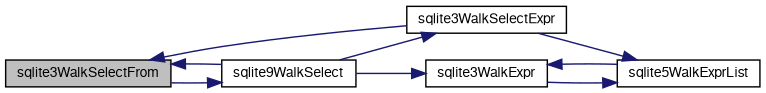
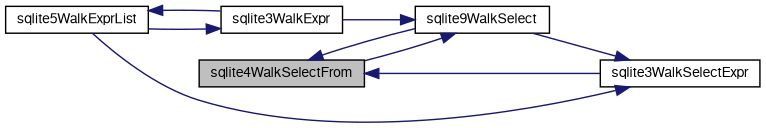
(581, 45) -> (344, 121)
(88, 73) -> (282, 73)
(384, 73) -> (371, 20)
